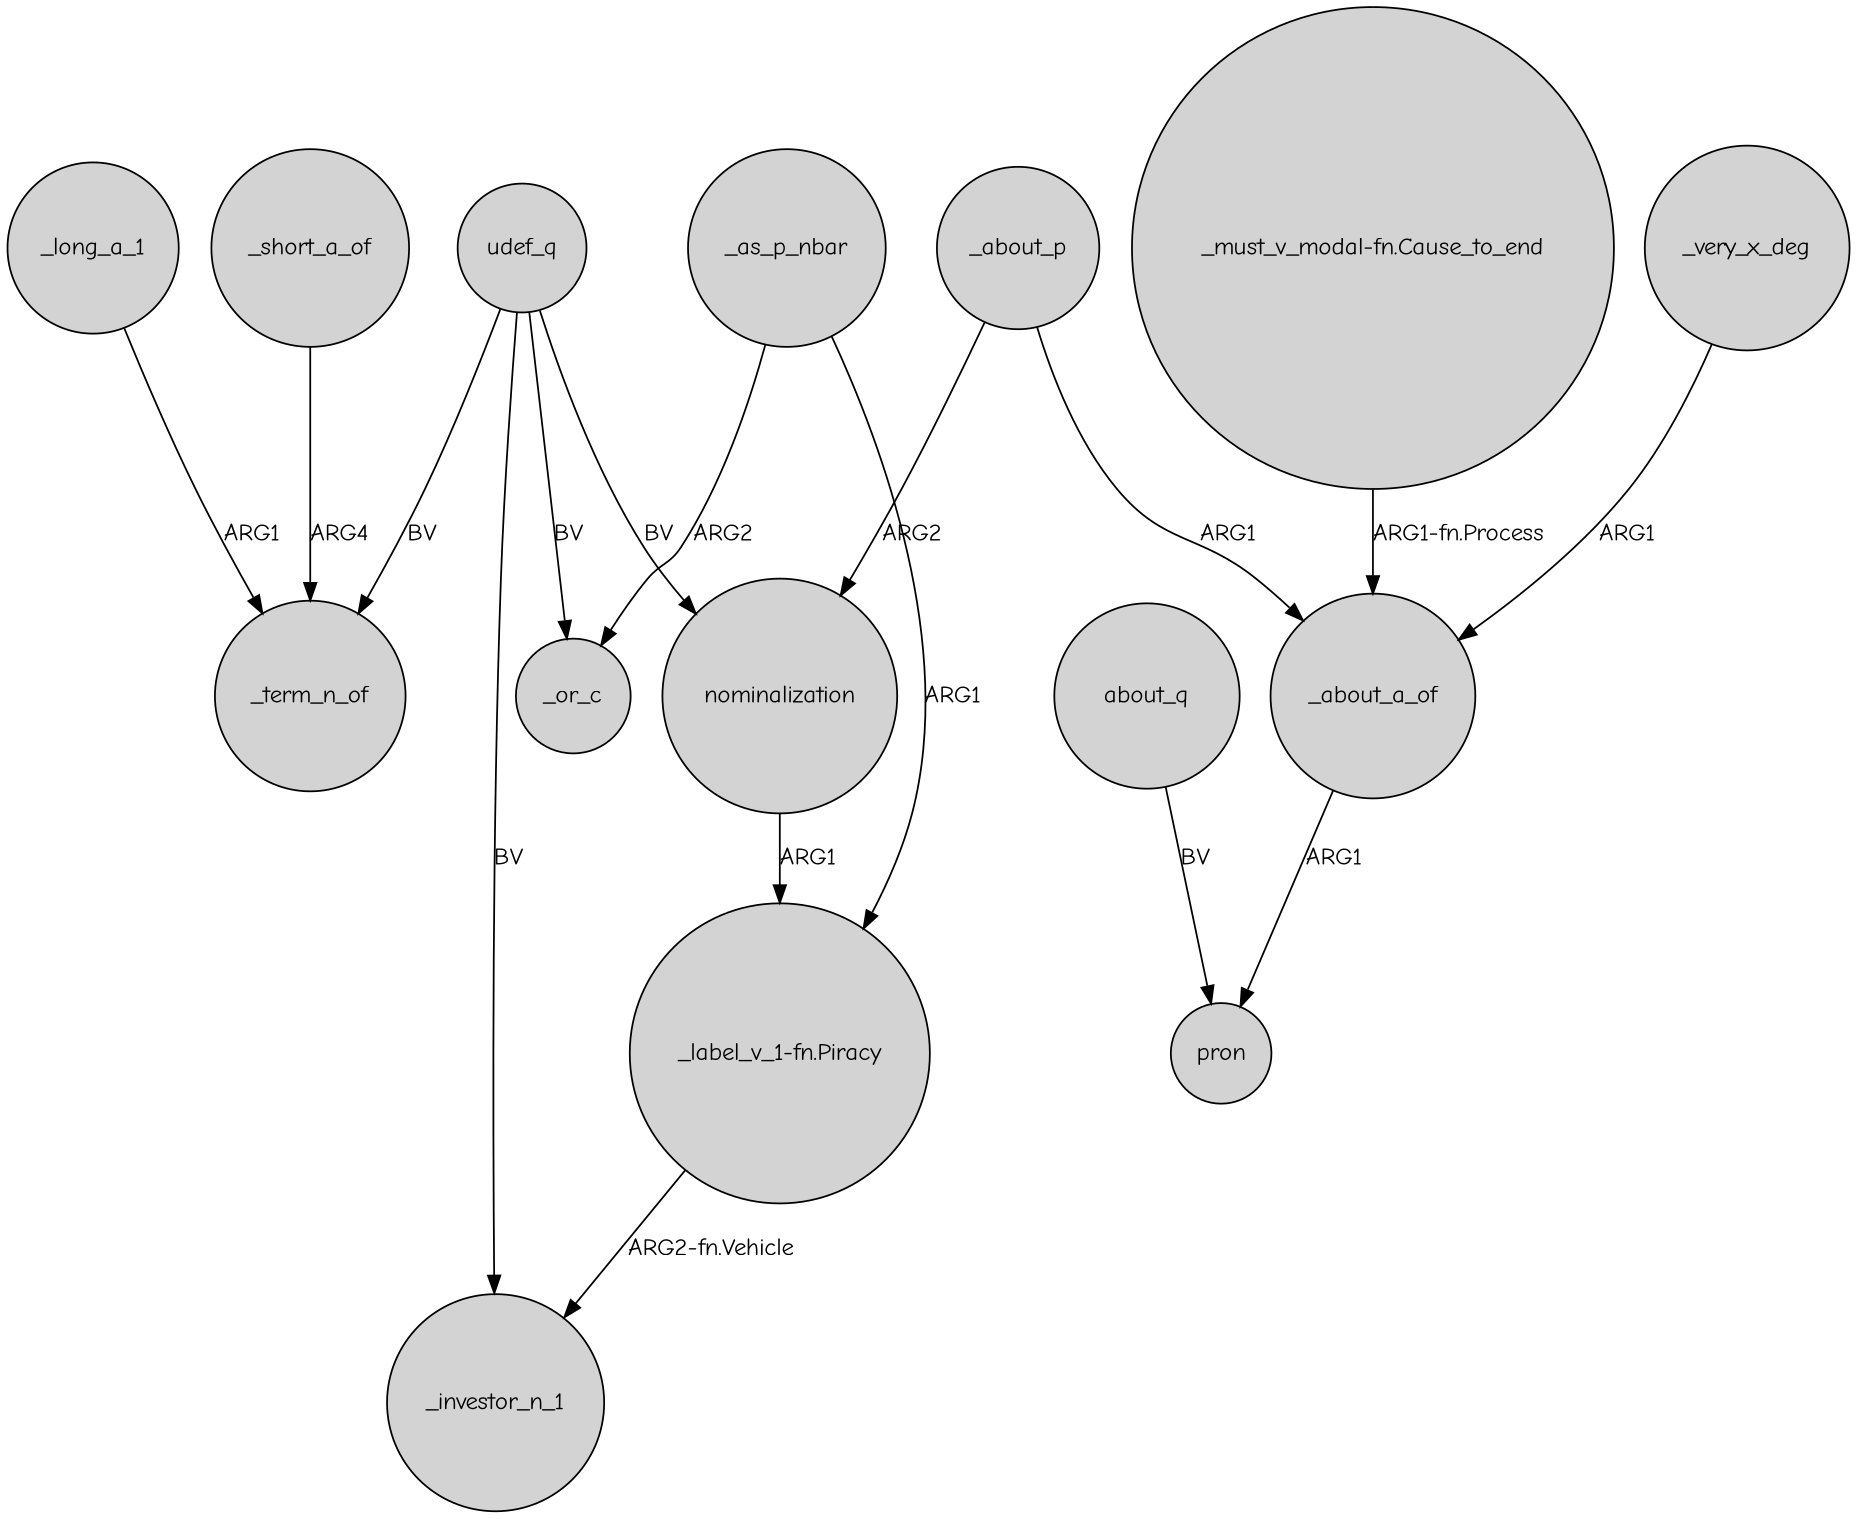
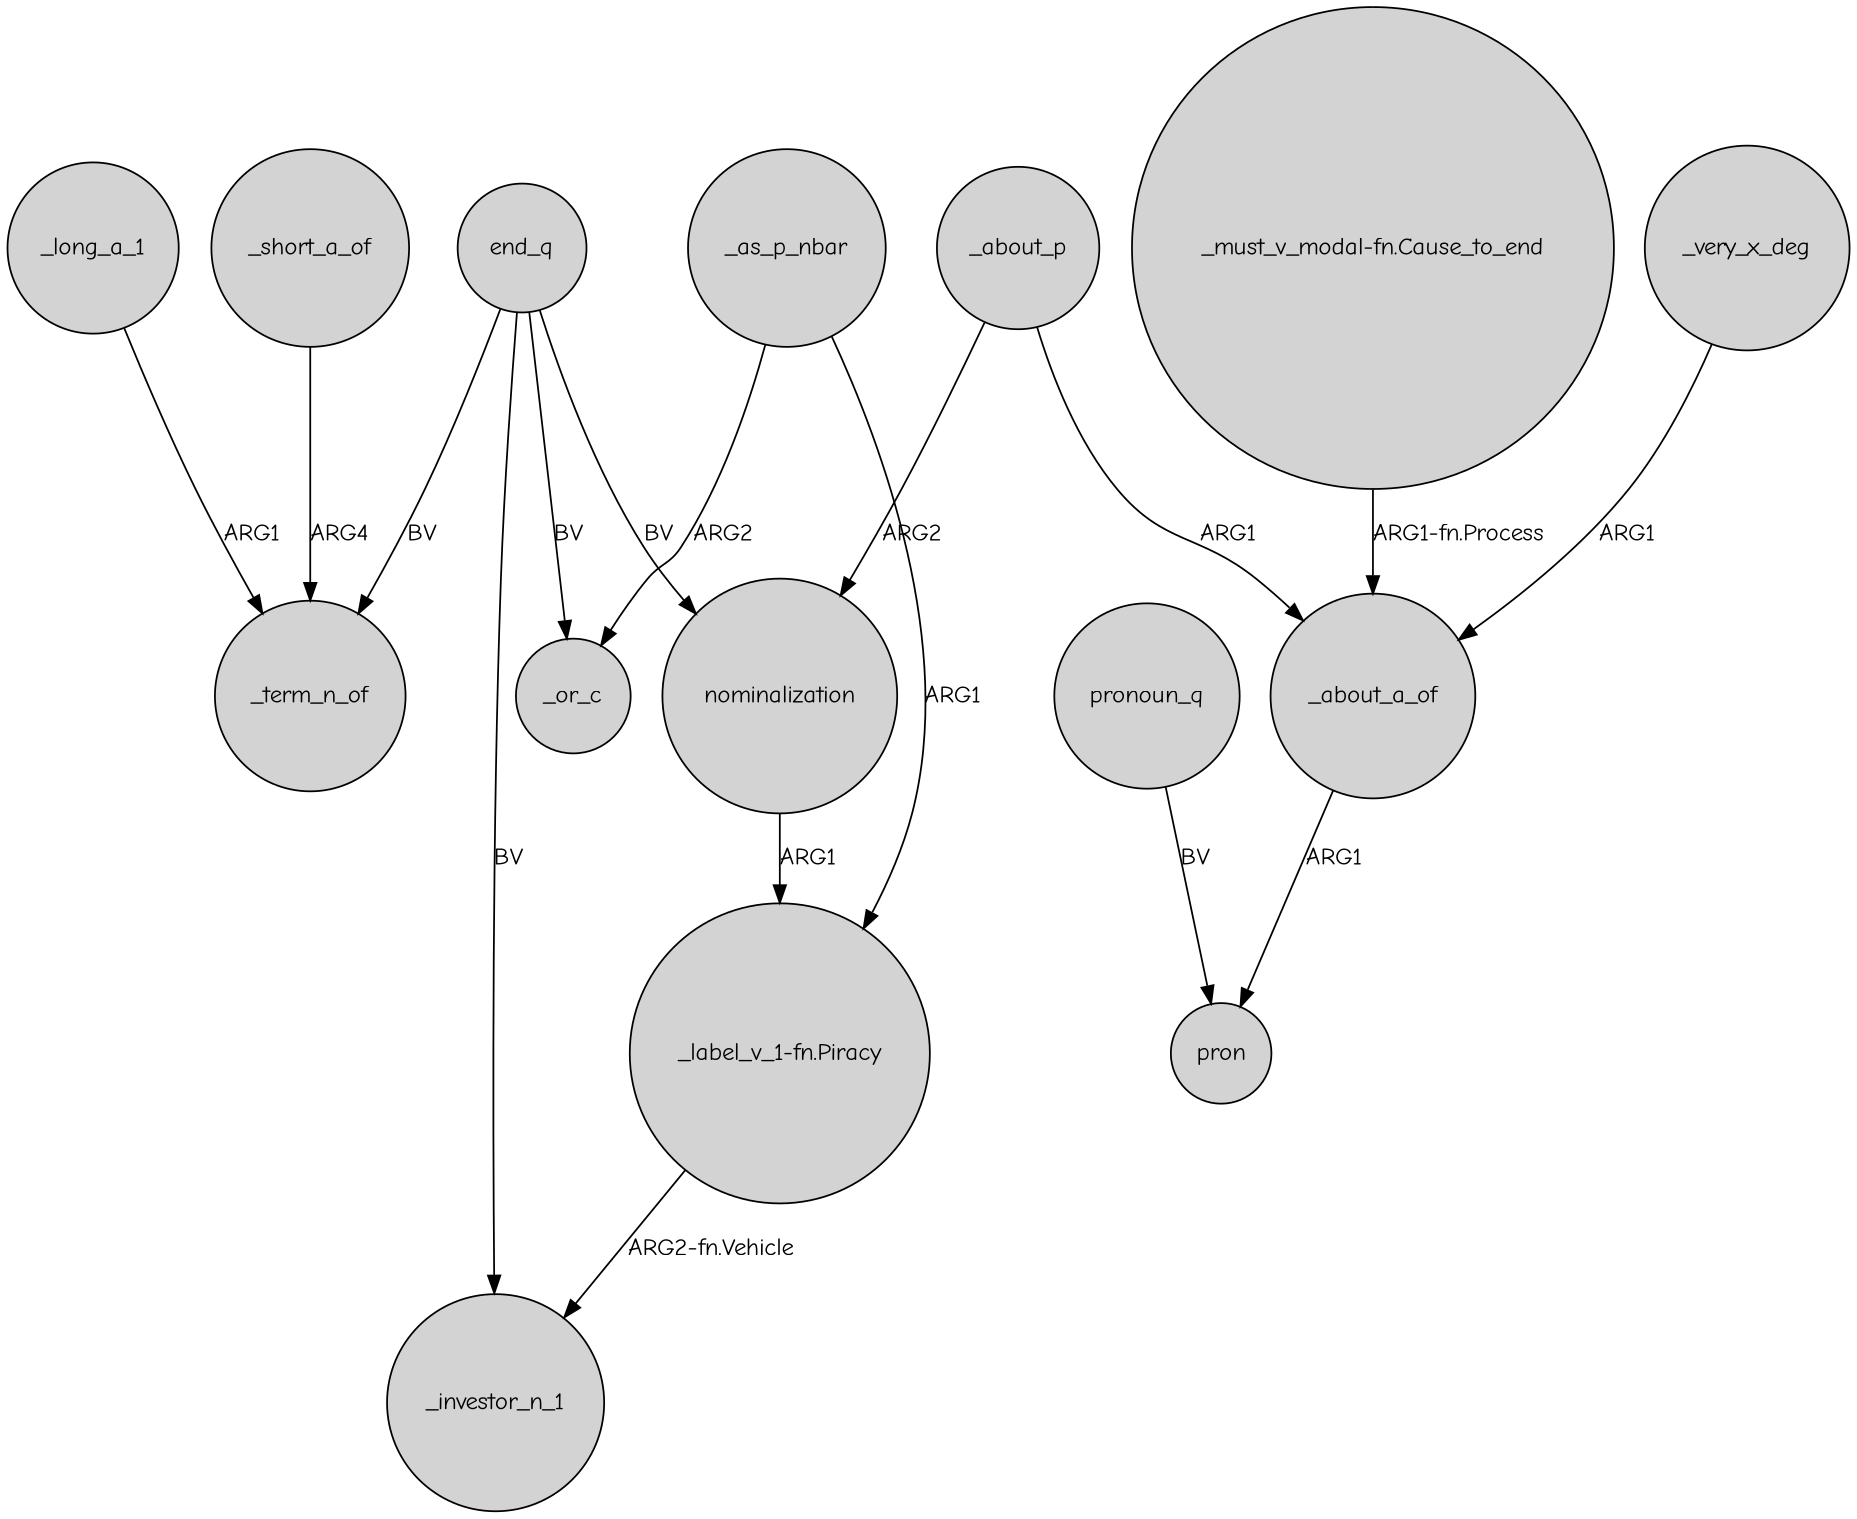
(522, 248) -> (522, 248)
(1147, 696) -> (1147, 696)
